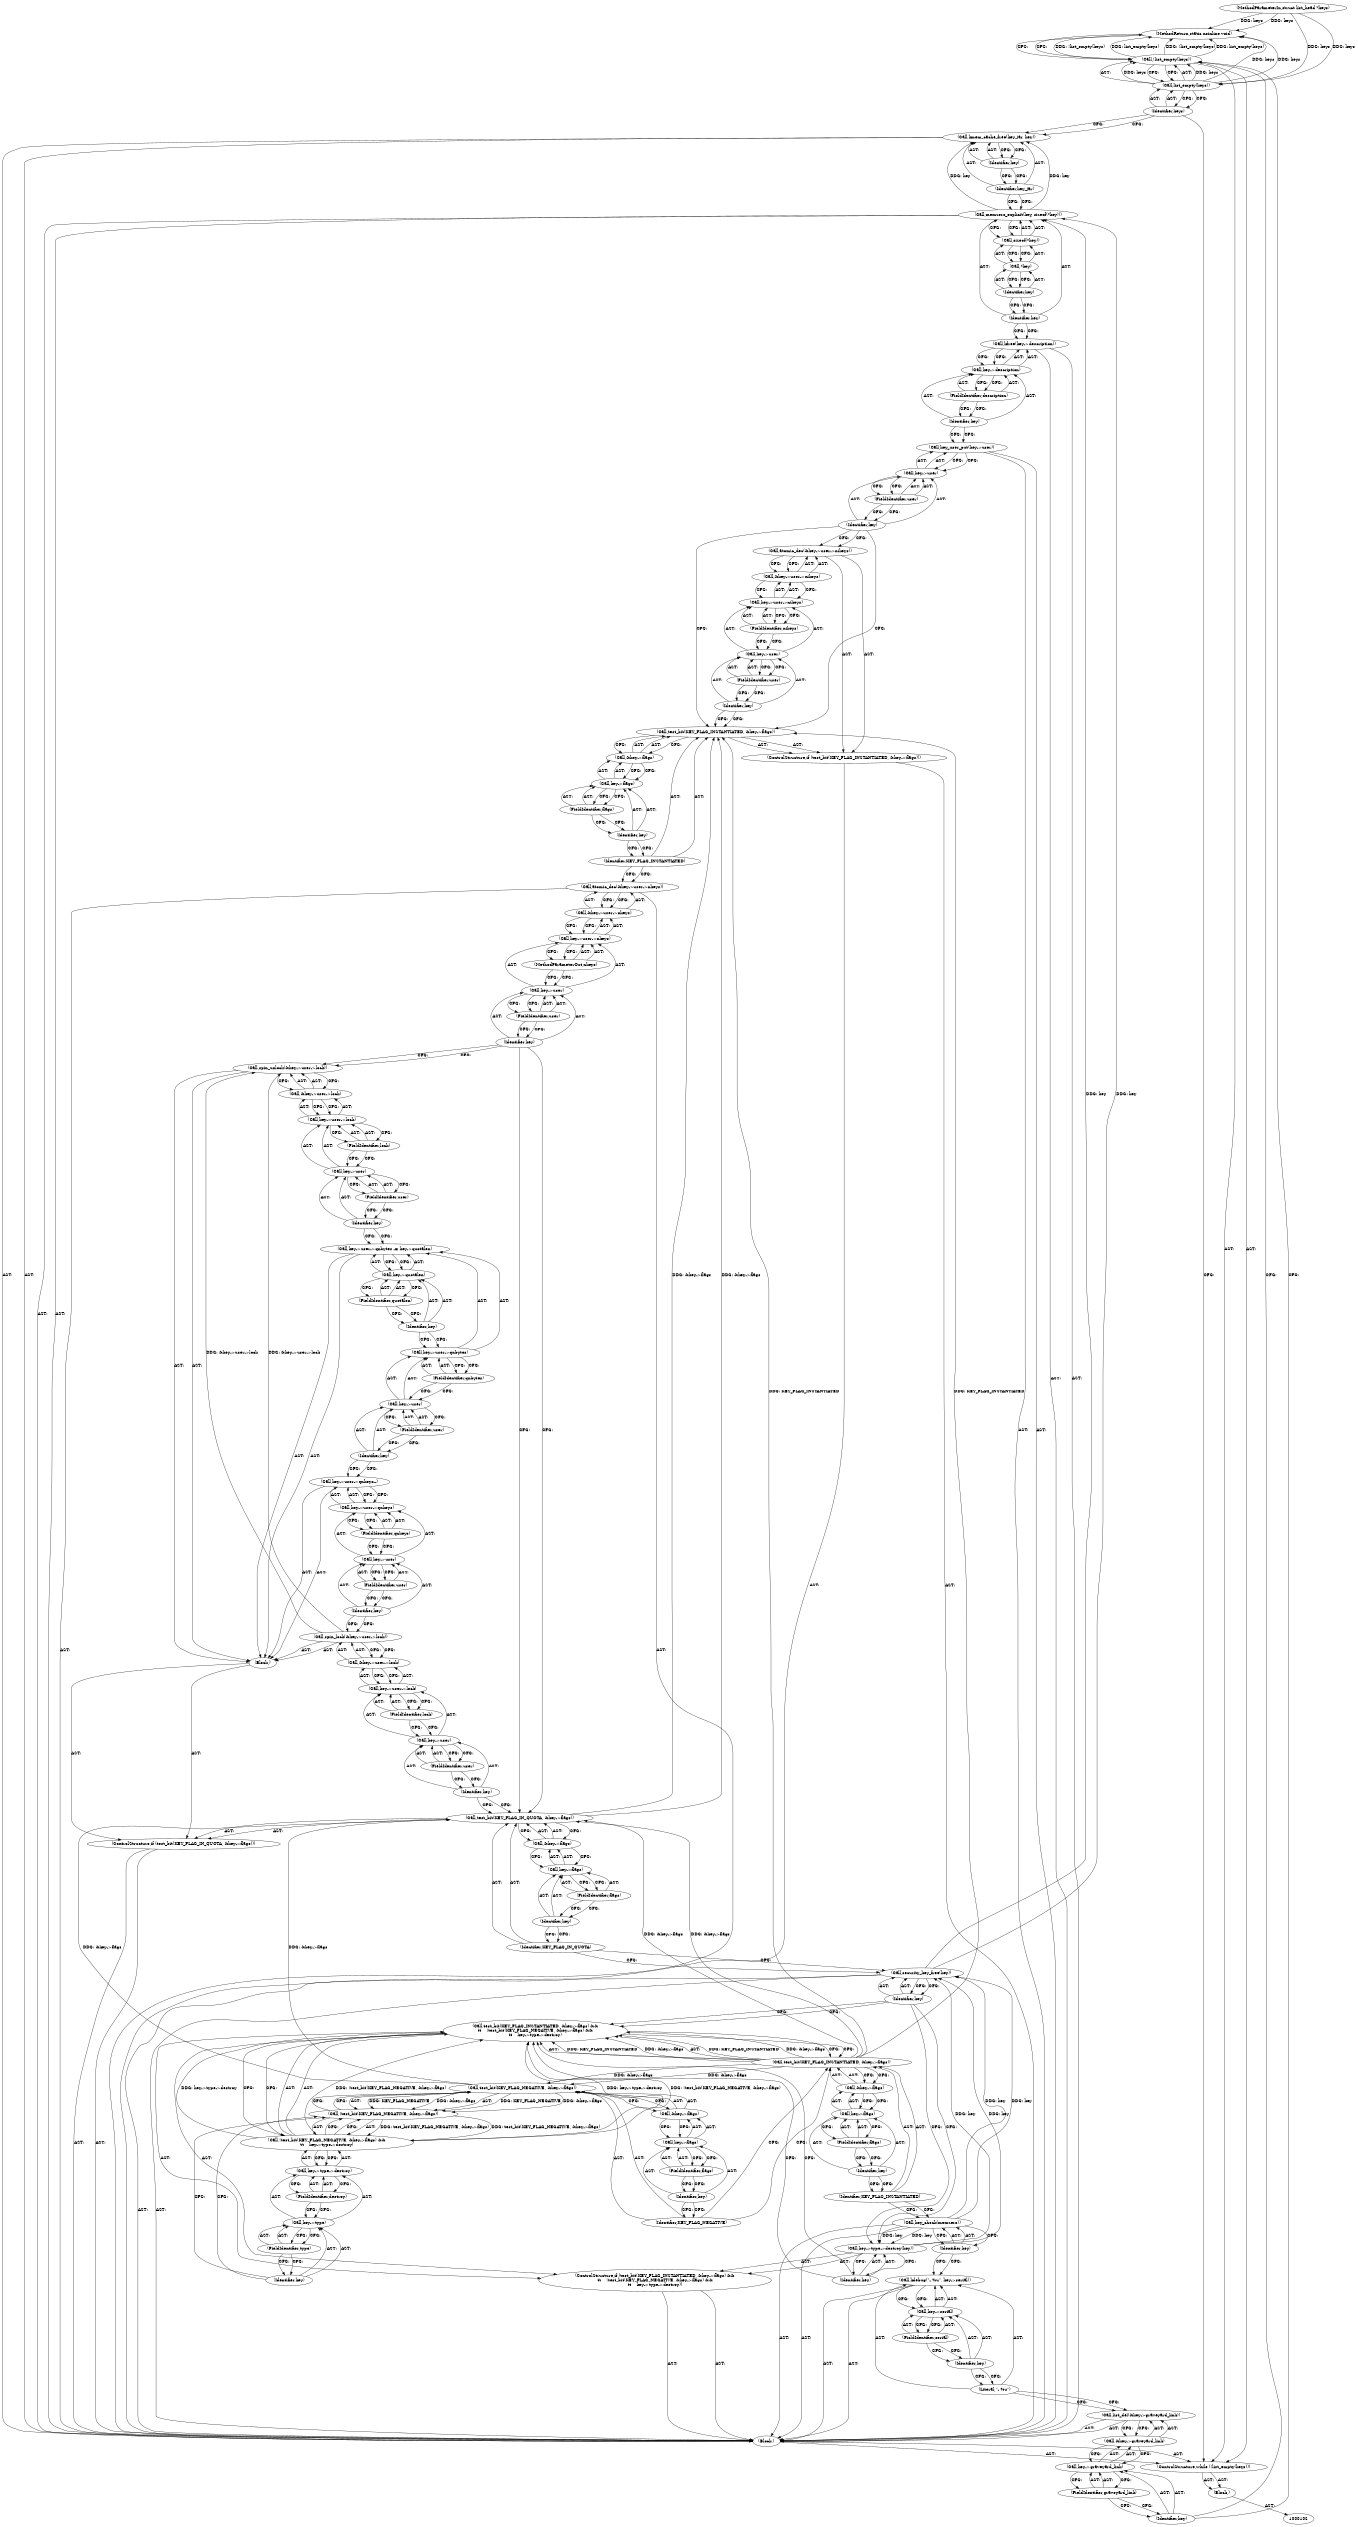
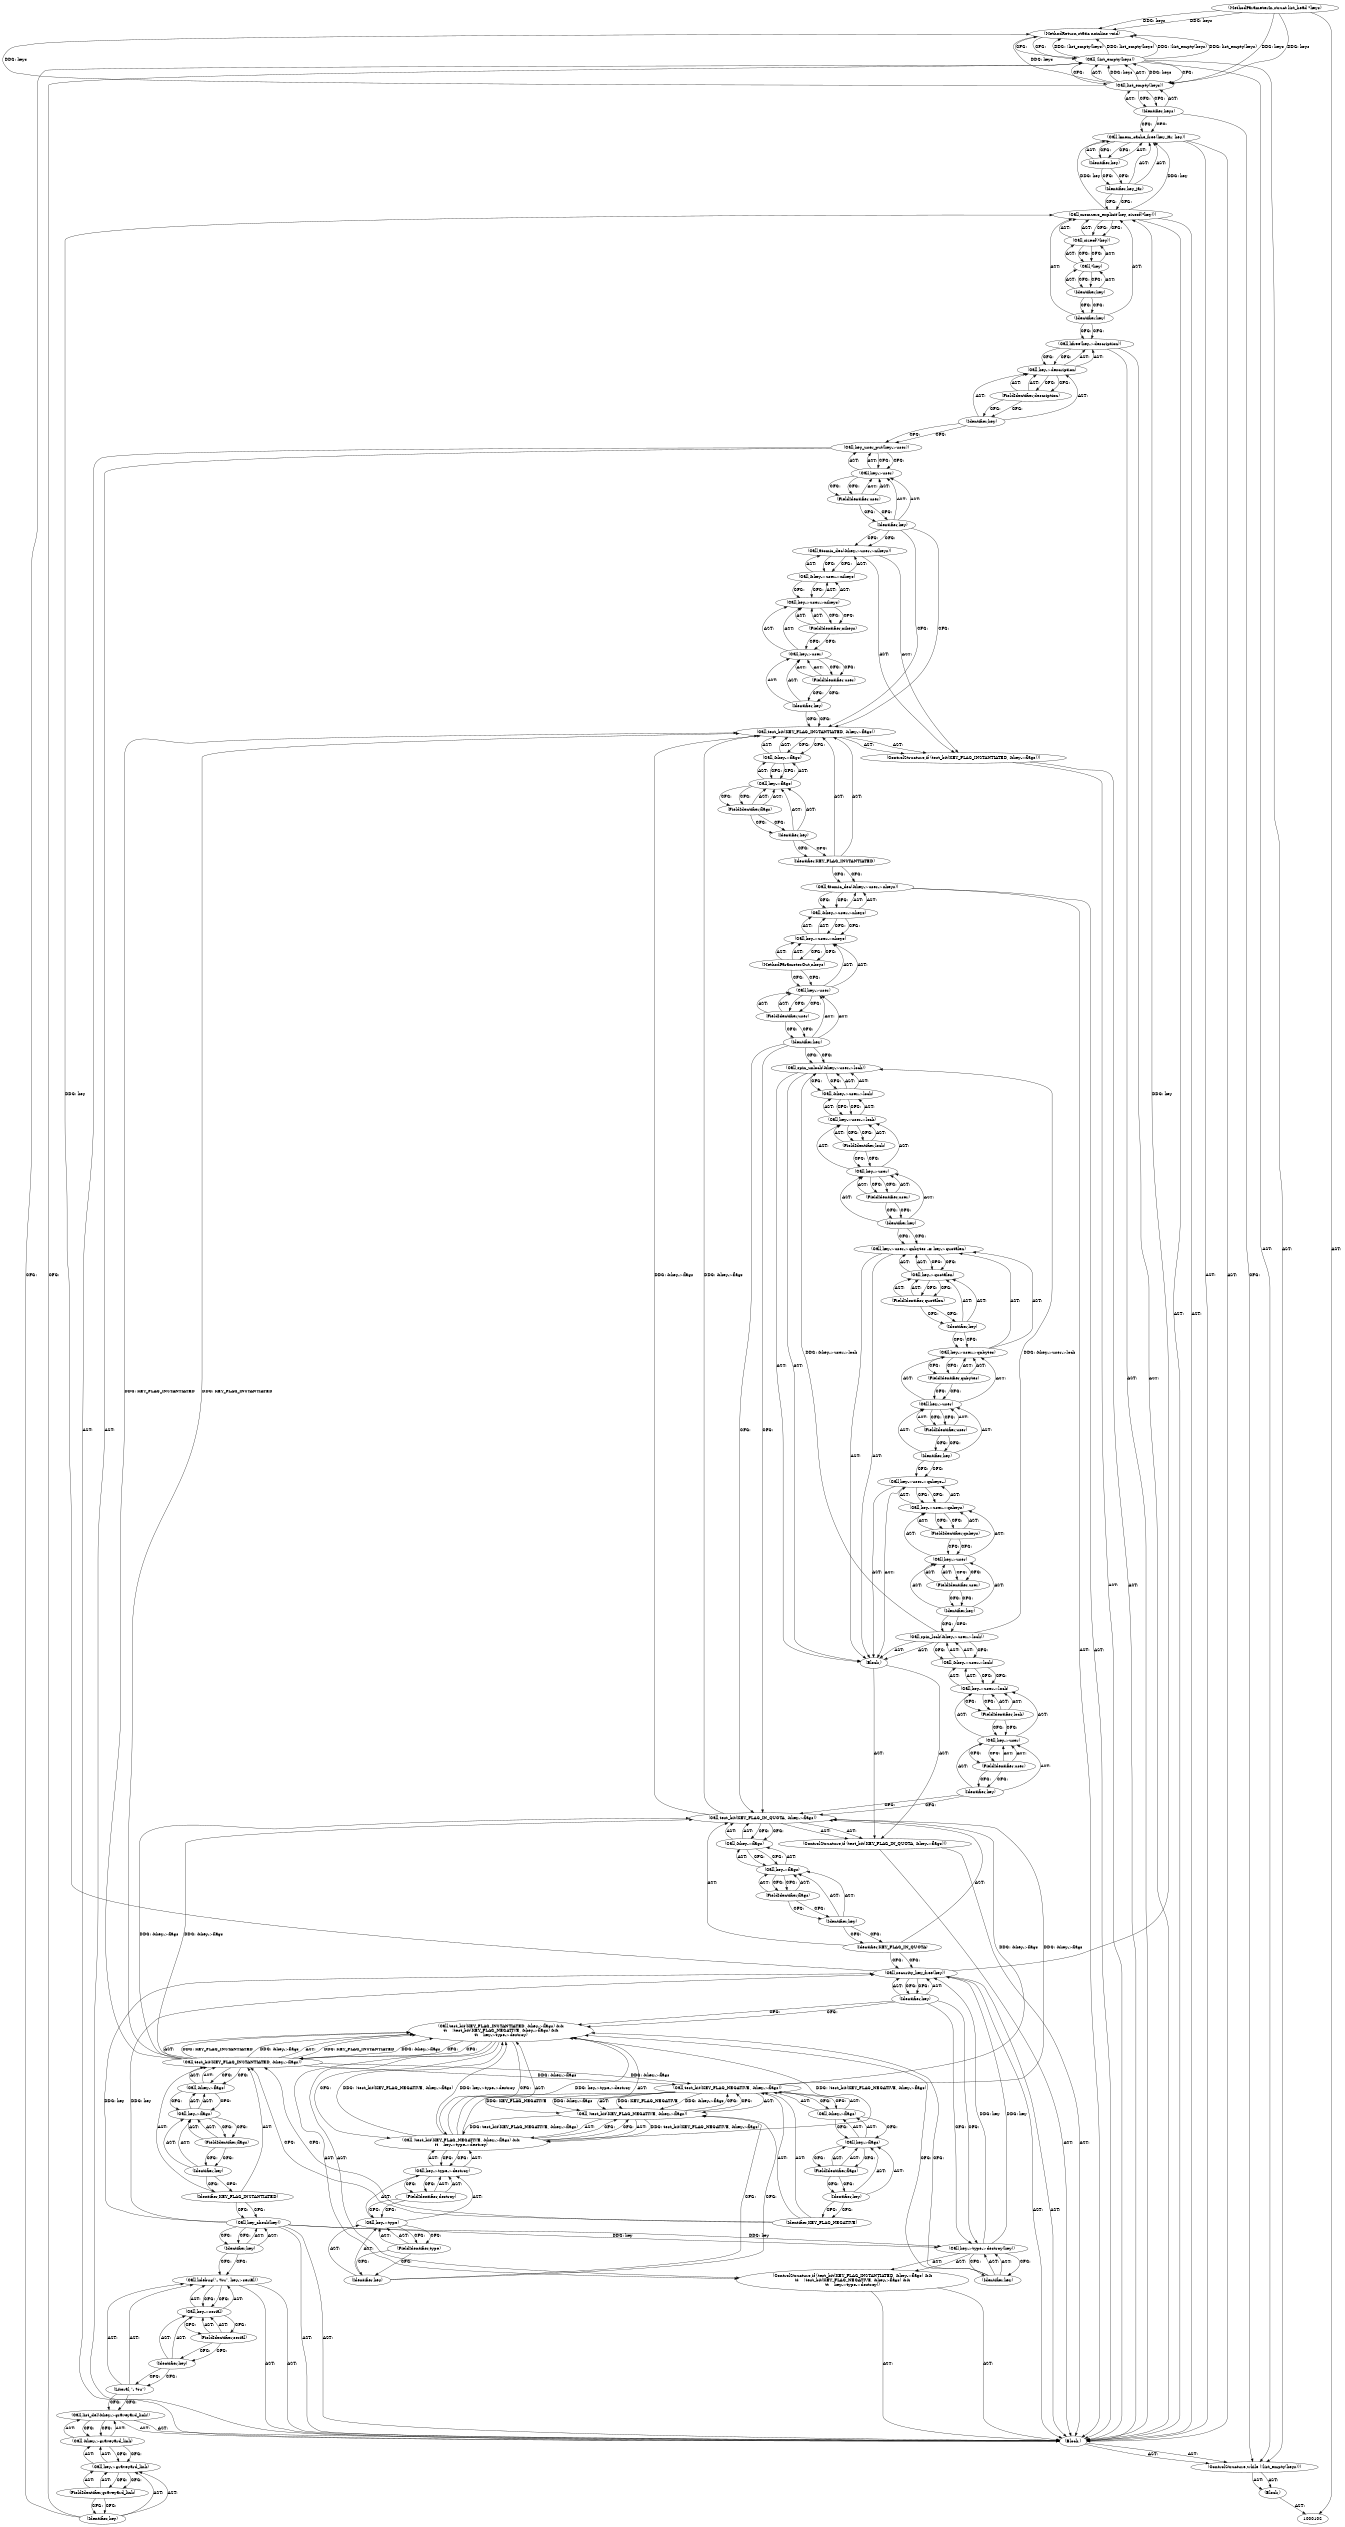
none -> (1331, 1258)
(932, 2223) -> (259, 2223)
